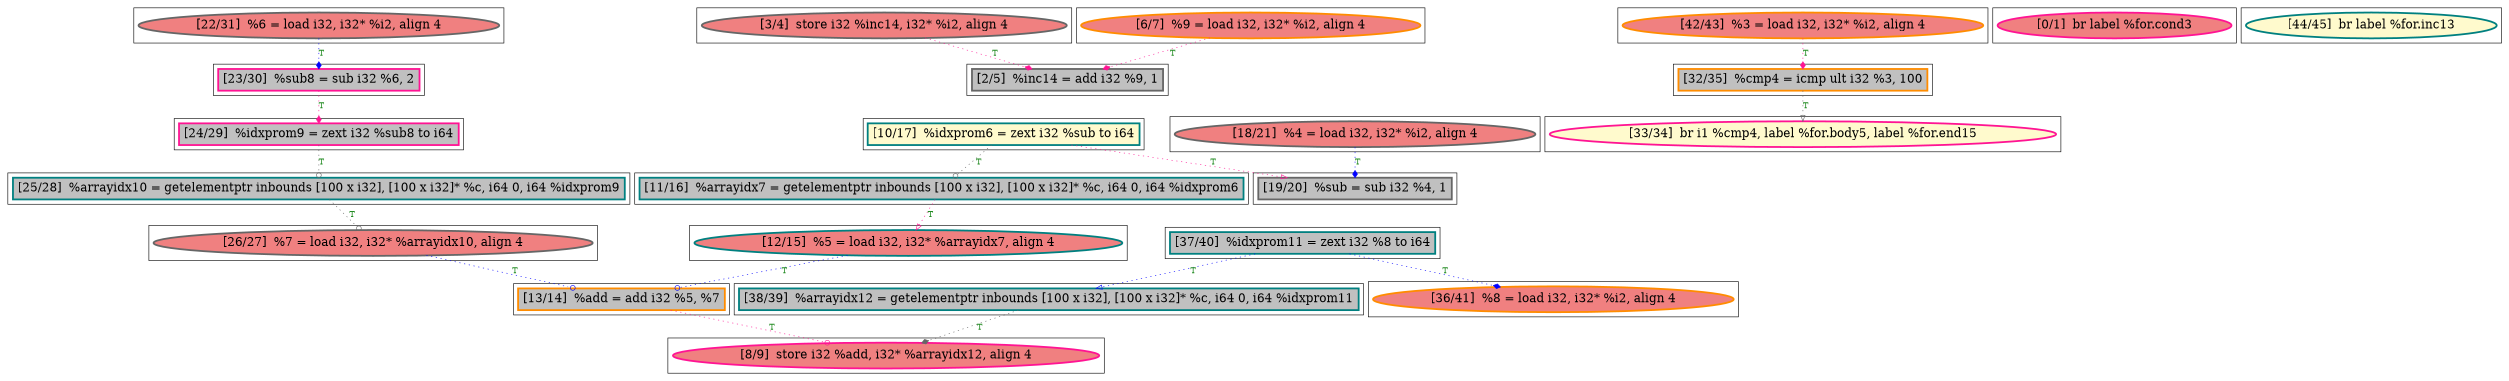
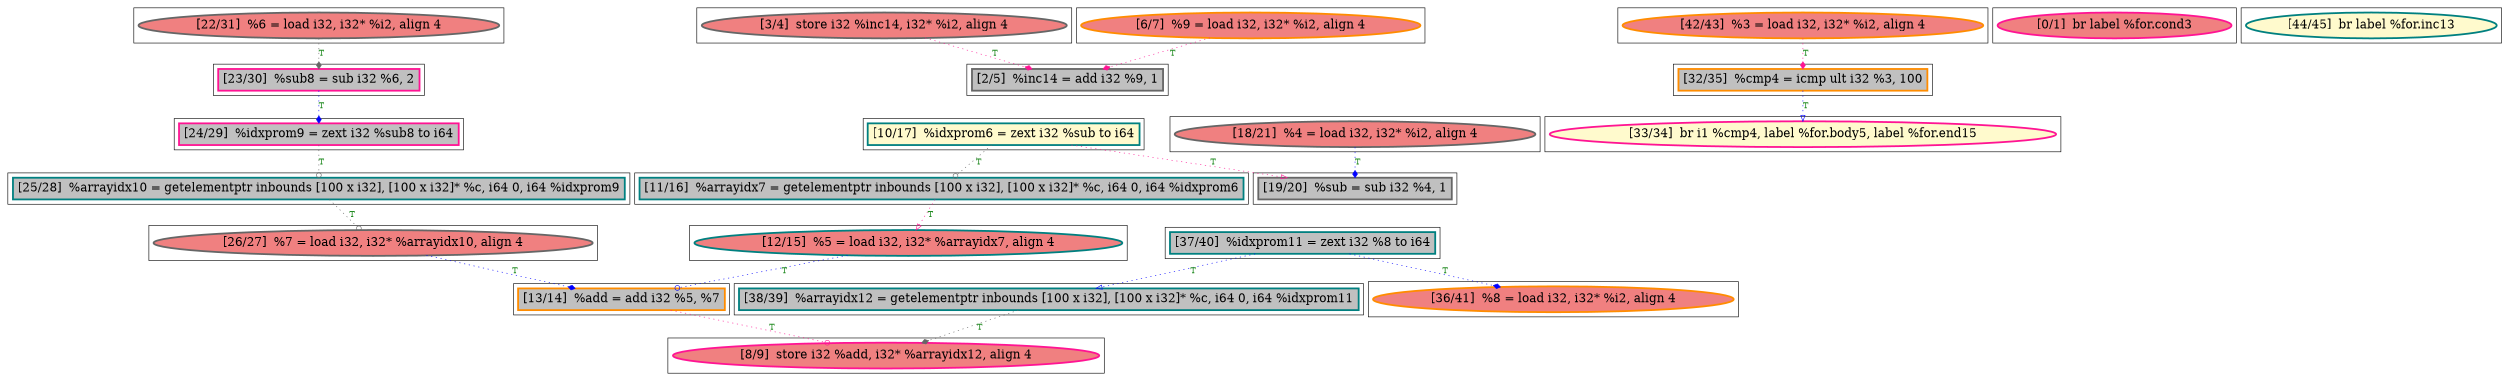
(319, 50) -> (319, 50)
(319, 103) -> (319, 103)
(1803, 103) -> (1803, 103)
(497, 271) -> (497, 271)
